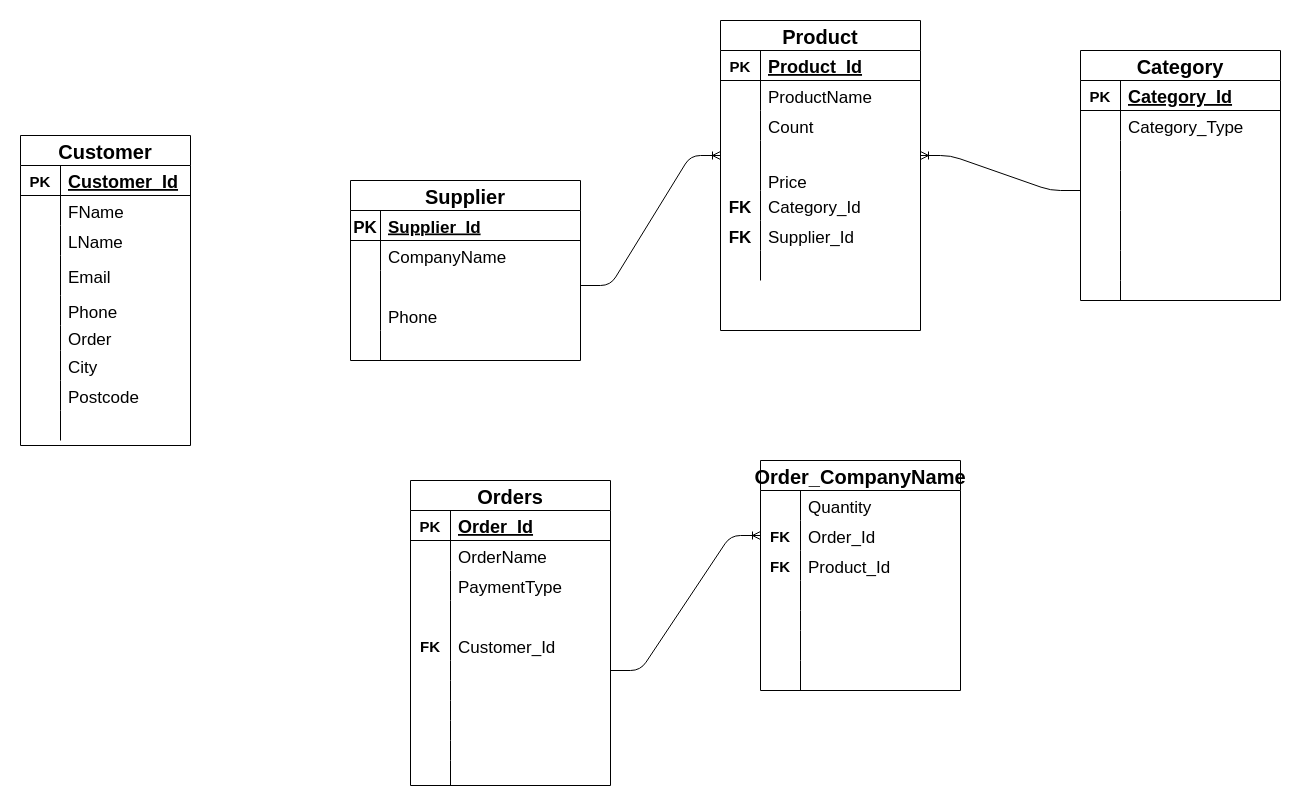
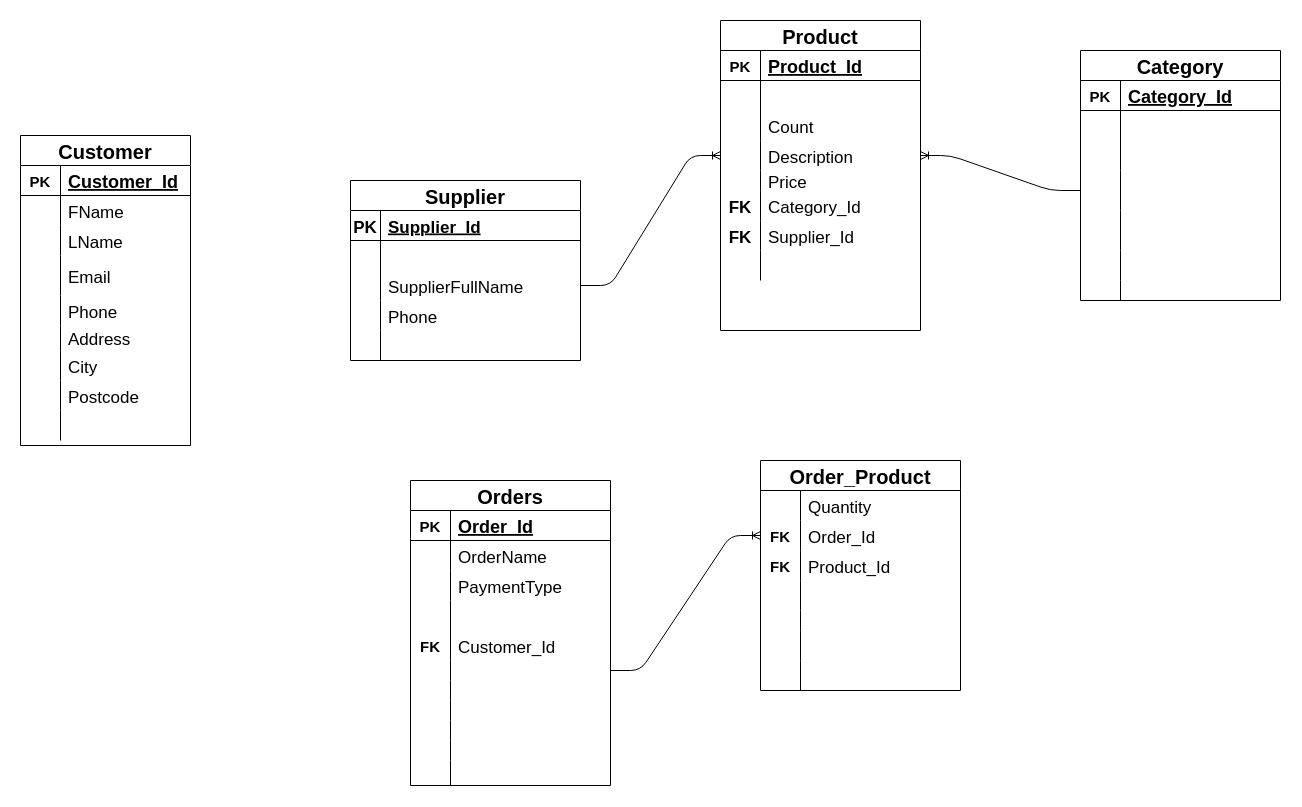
(841, 96) -> none
(1201, 126) -> none
none -> (841, 156)
(481, 256) -> none
none -> (481, 286)
(92, 339) -> (101, 339)
(860, 477) -> (860, 477)
